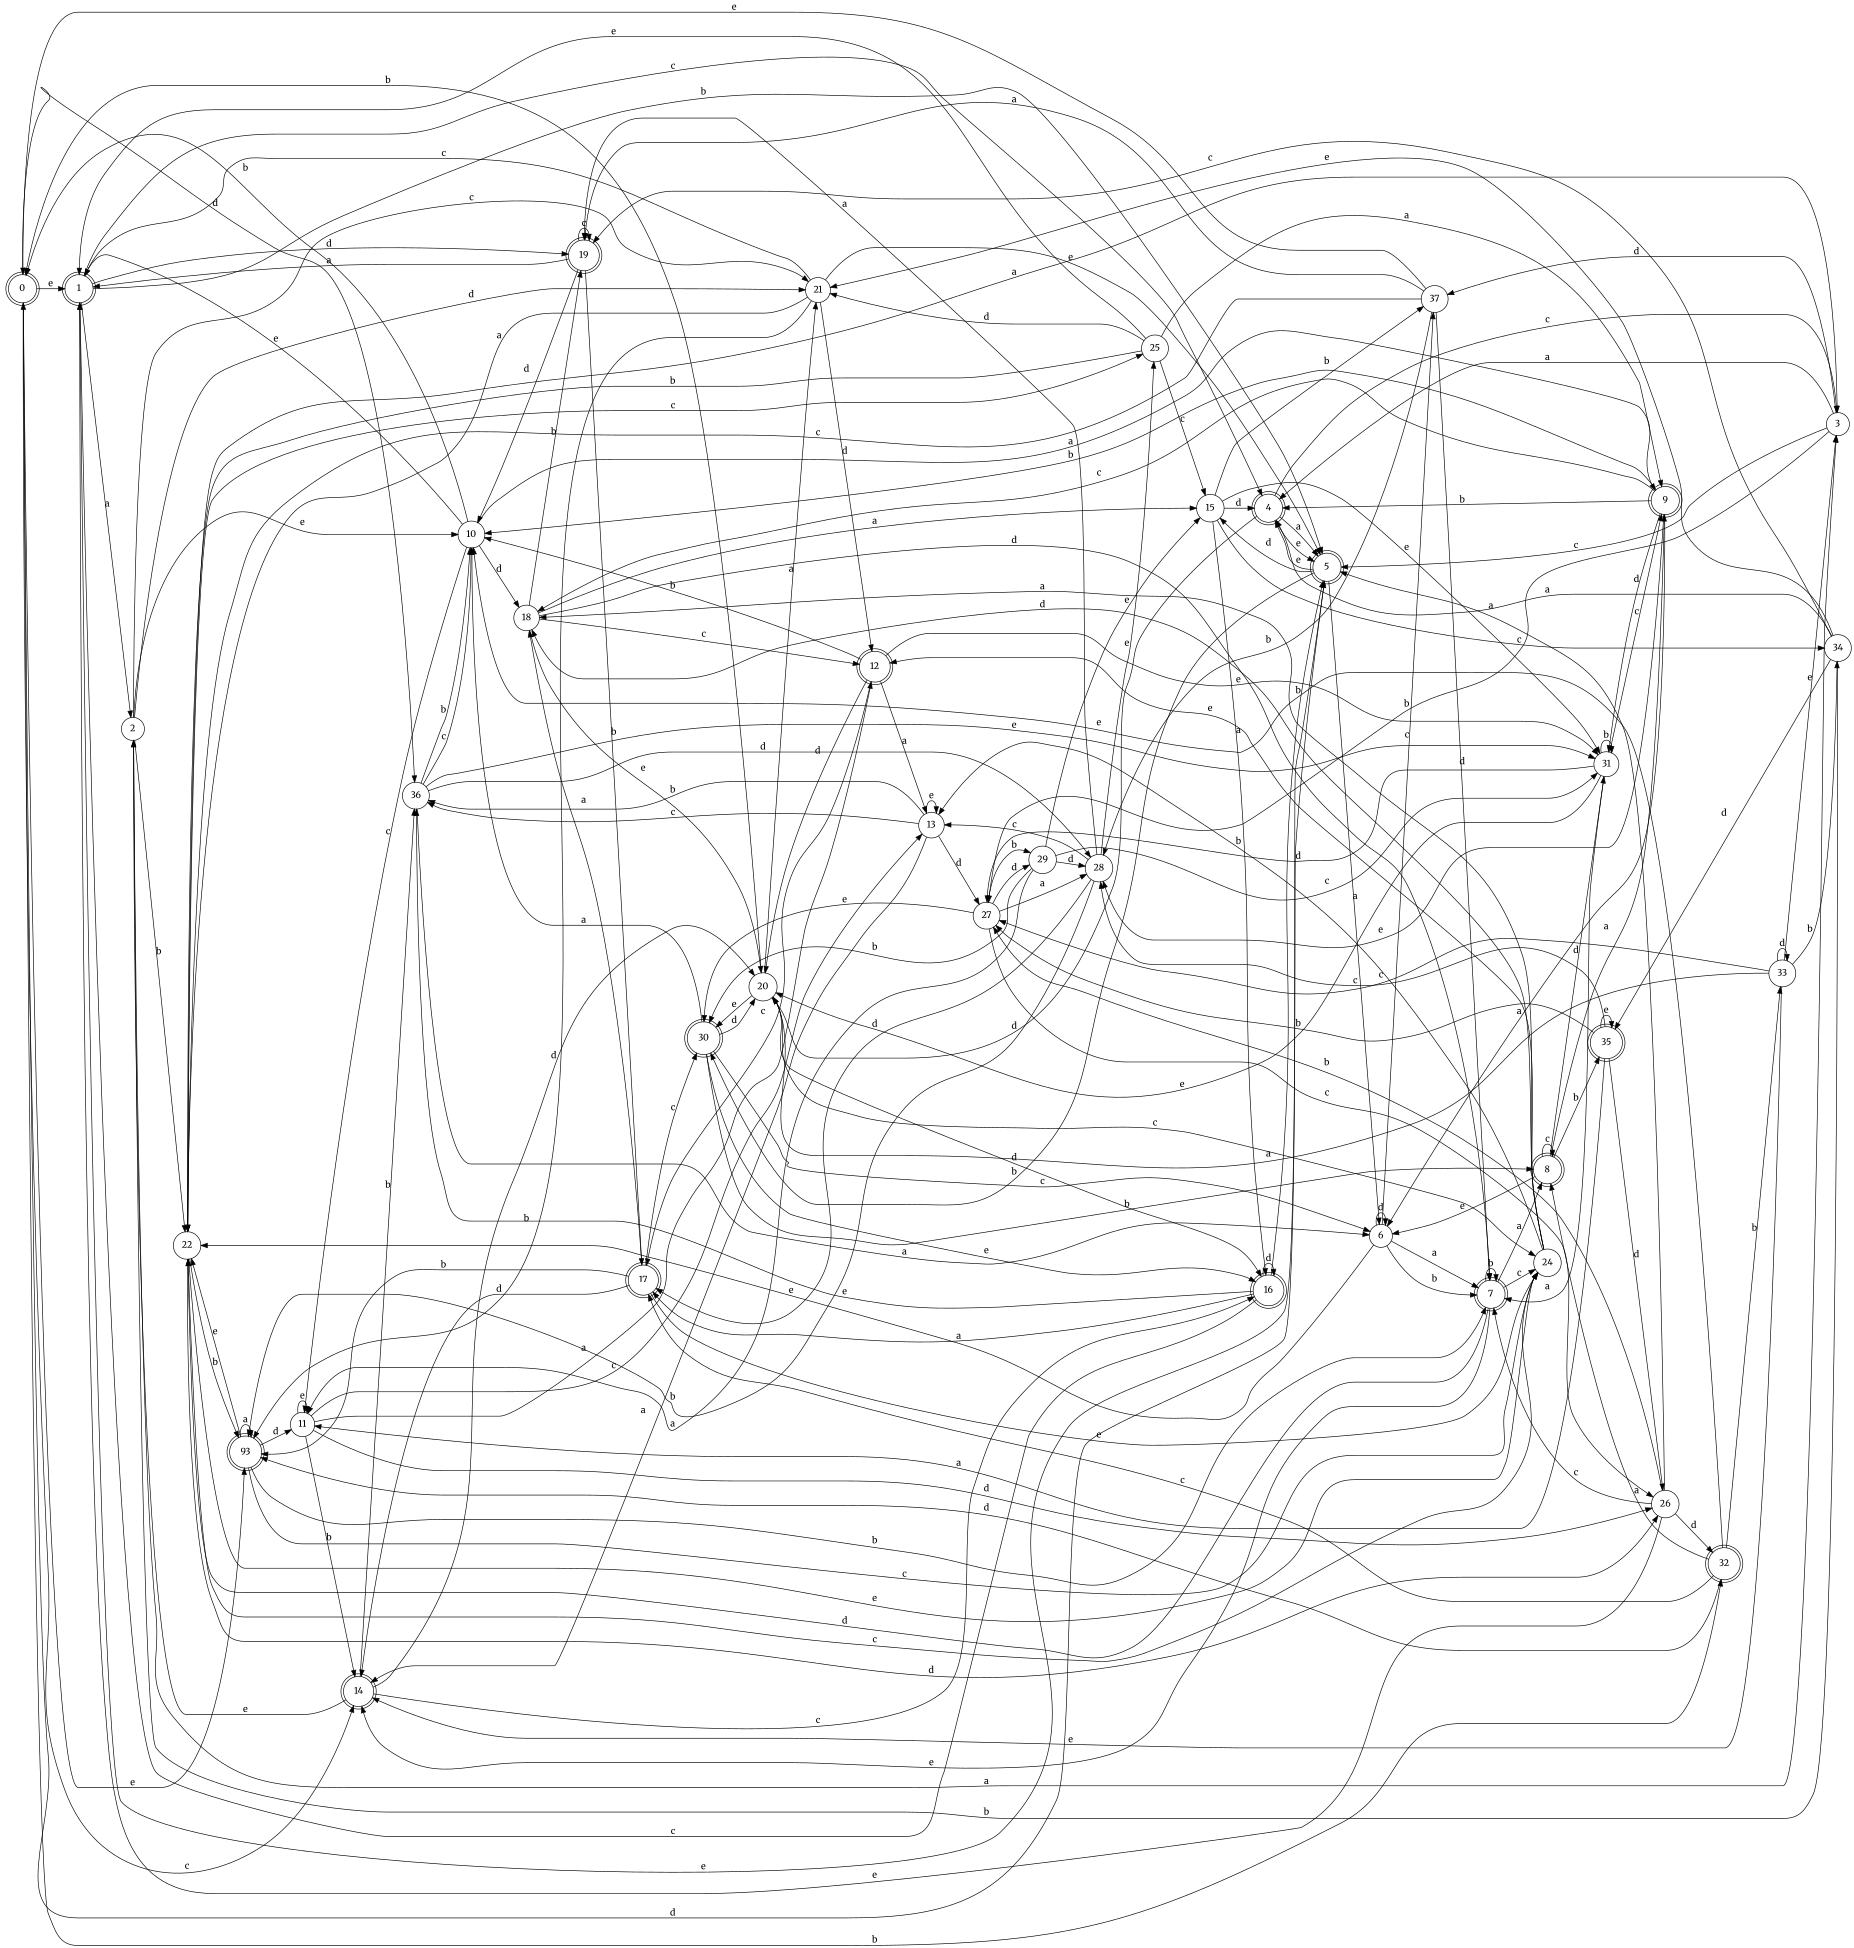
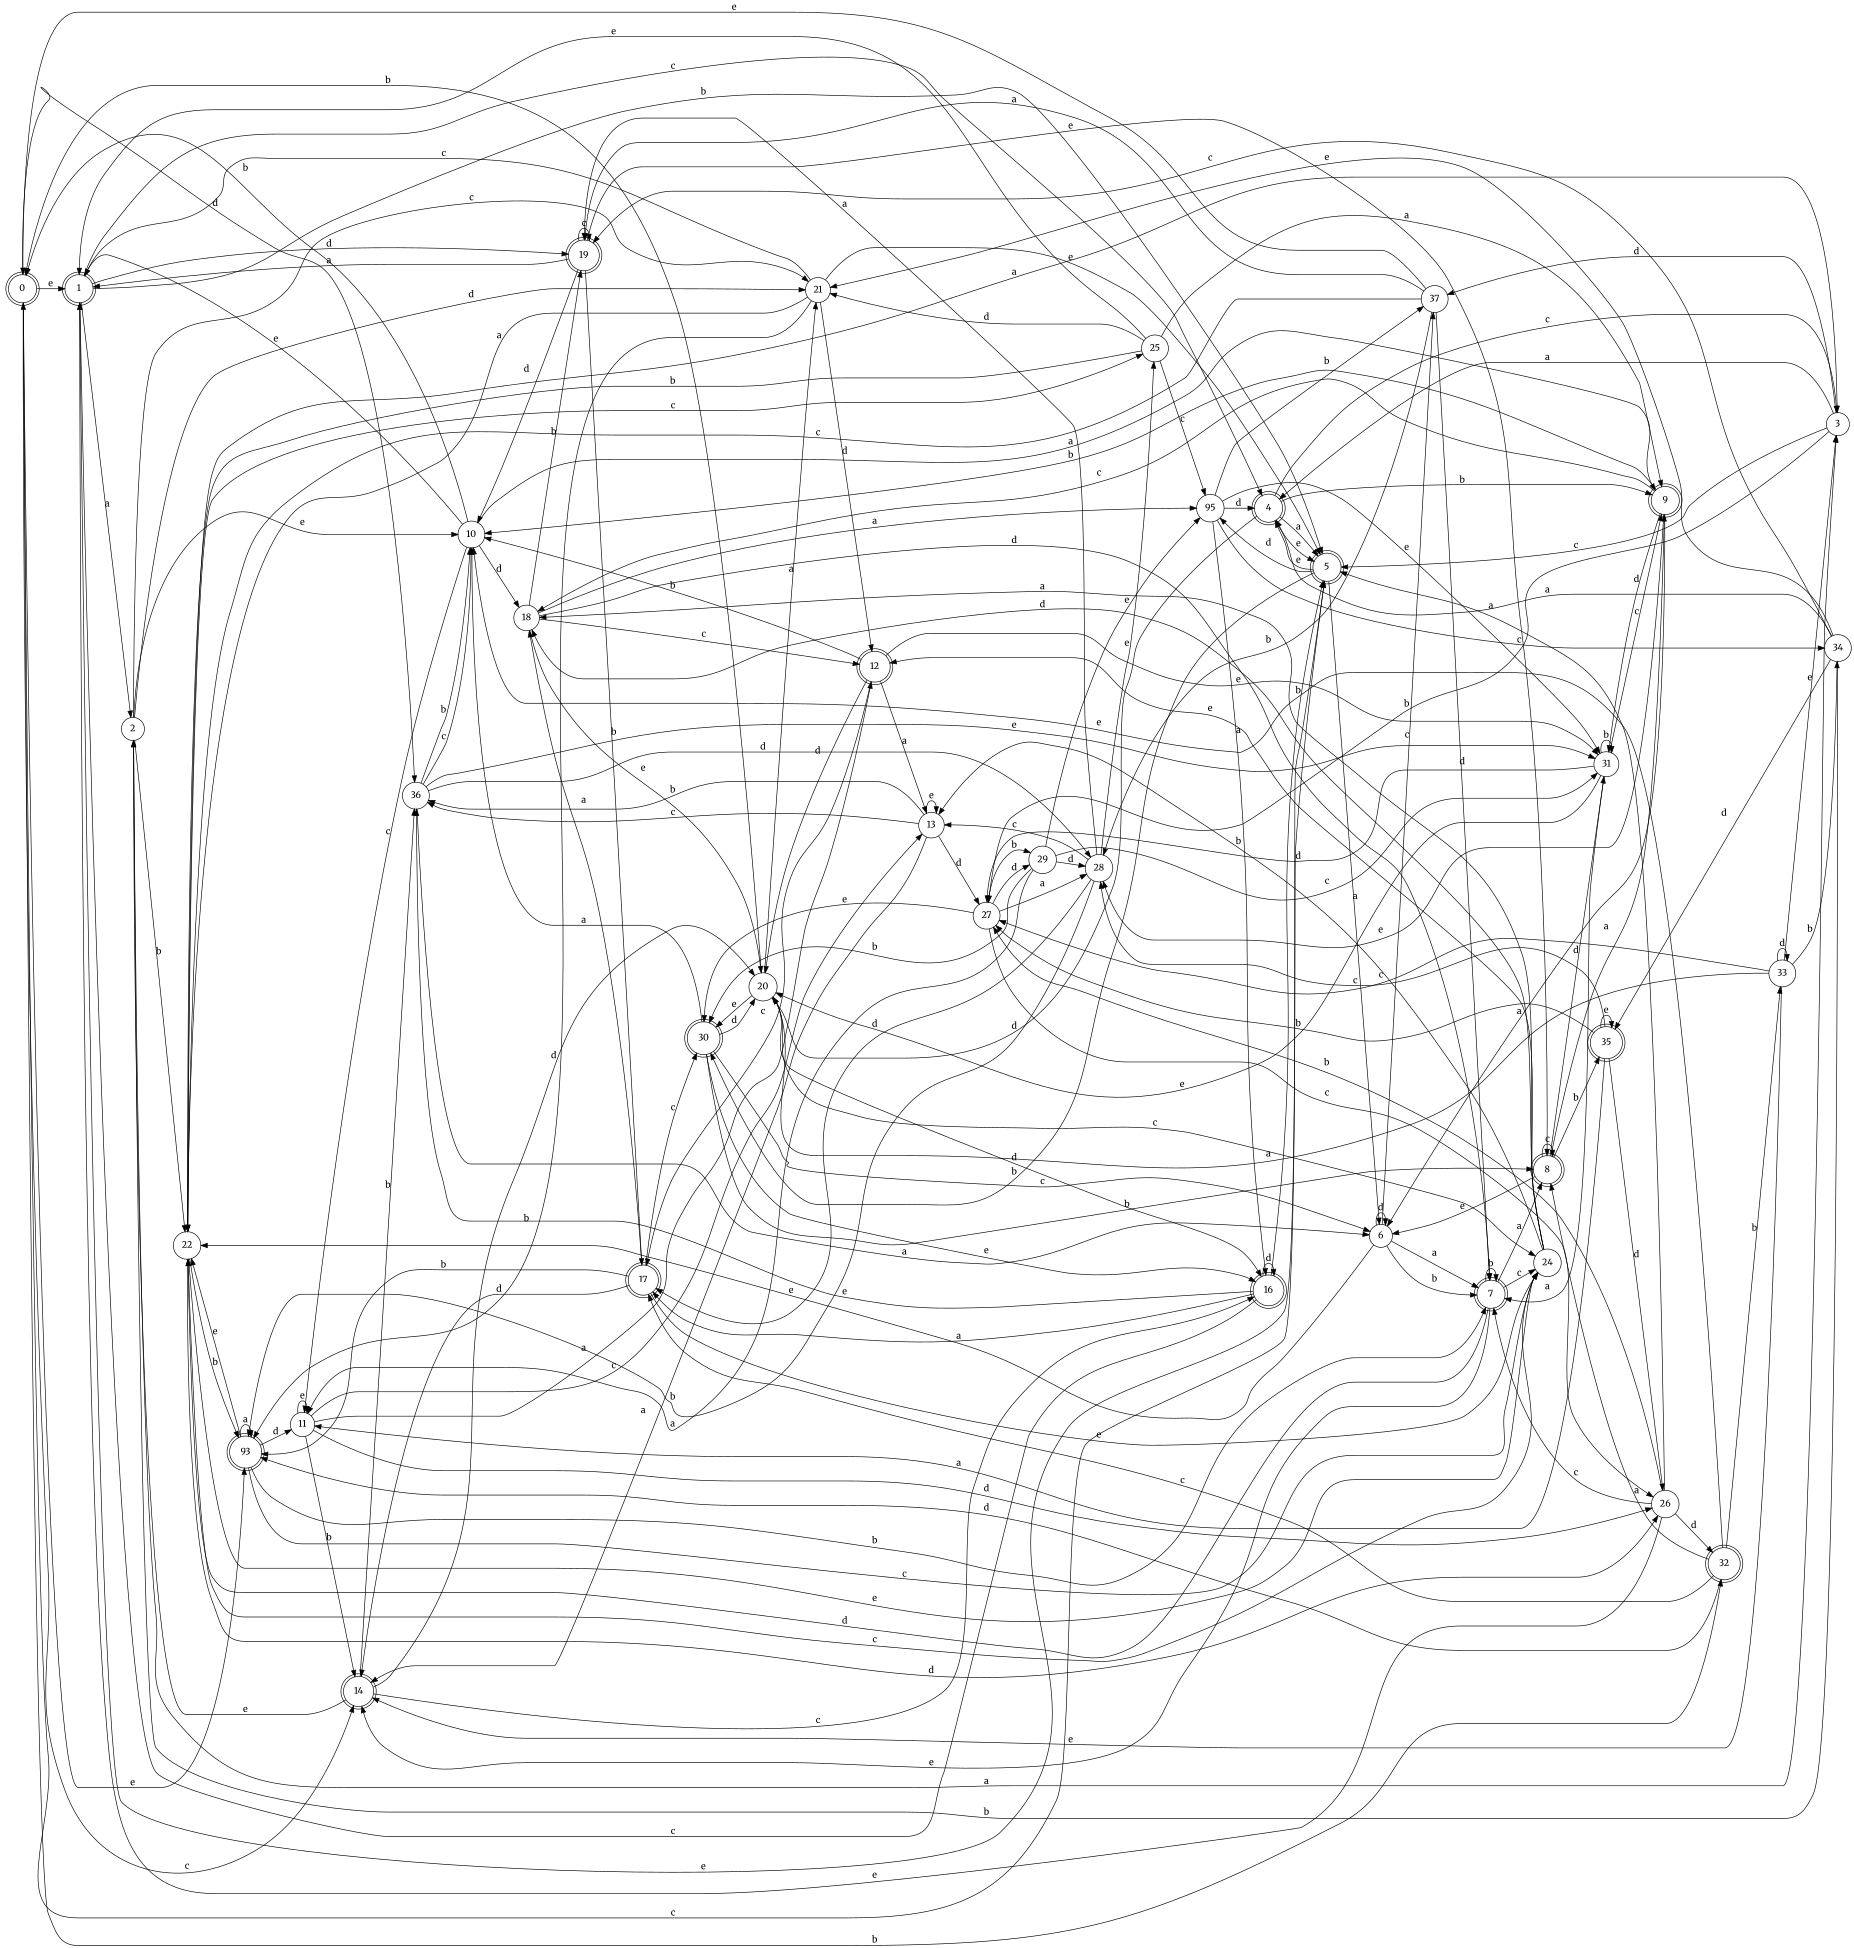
none -> (1423, 249)
(1470, 504) -> (1463, 485)
(1210, 508) -> (1210, 508)
(673, 1913) -> (673, 1913)
